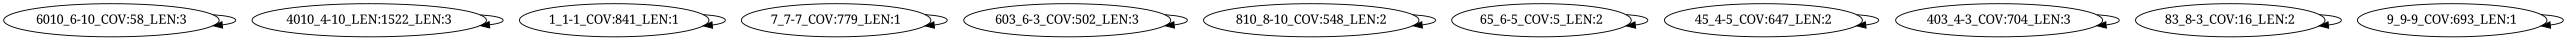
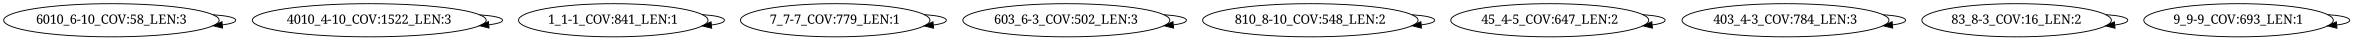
(369, 20) -> (369, 20)
(1541, 20) -> none
(1999, 20) -> (1785, 20)
